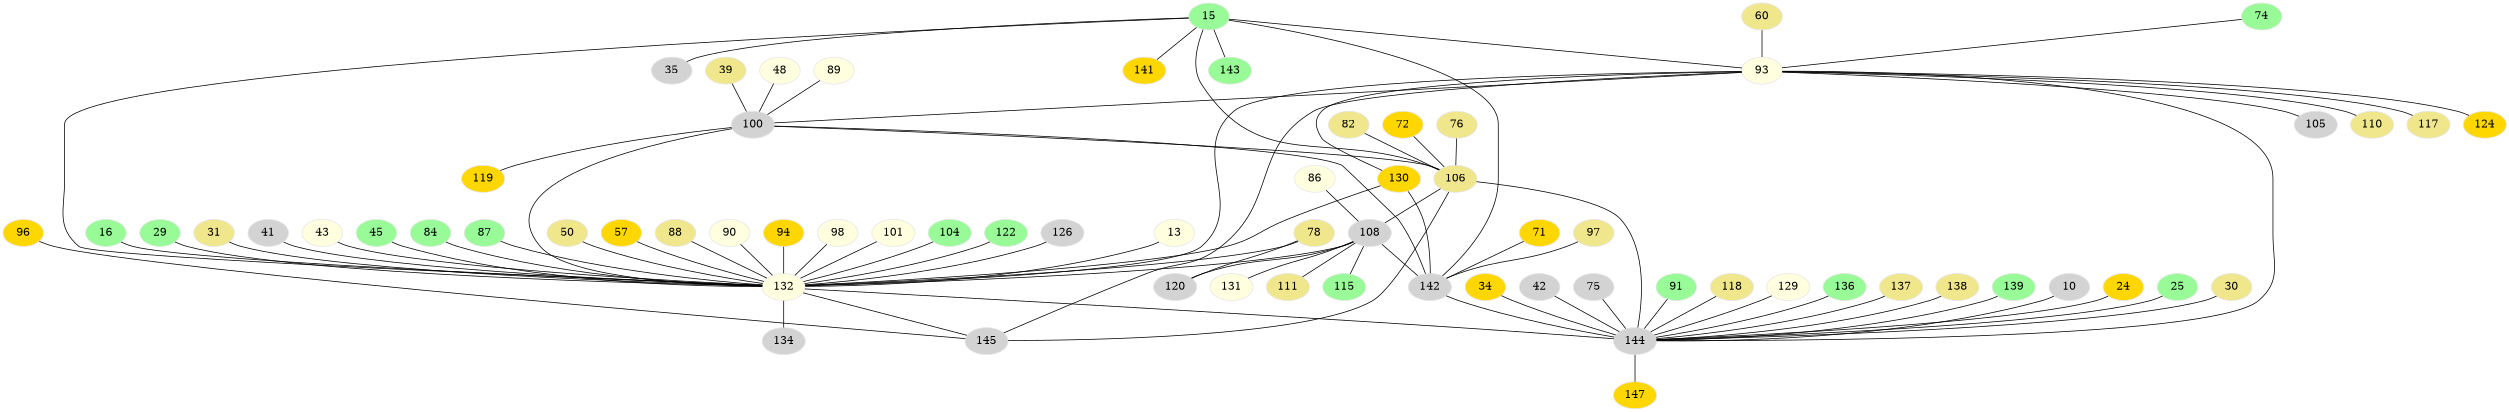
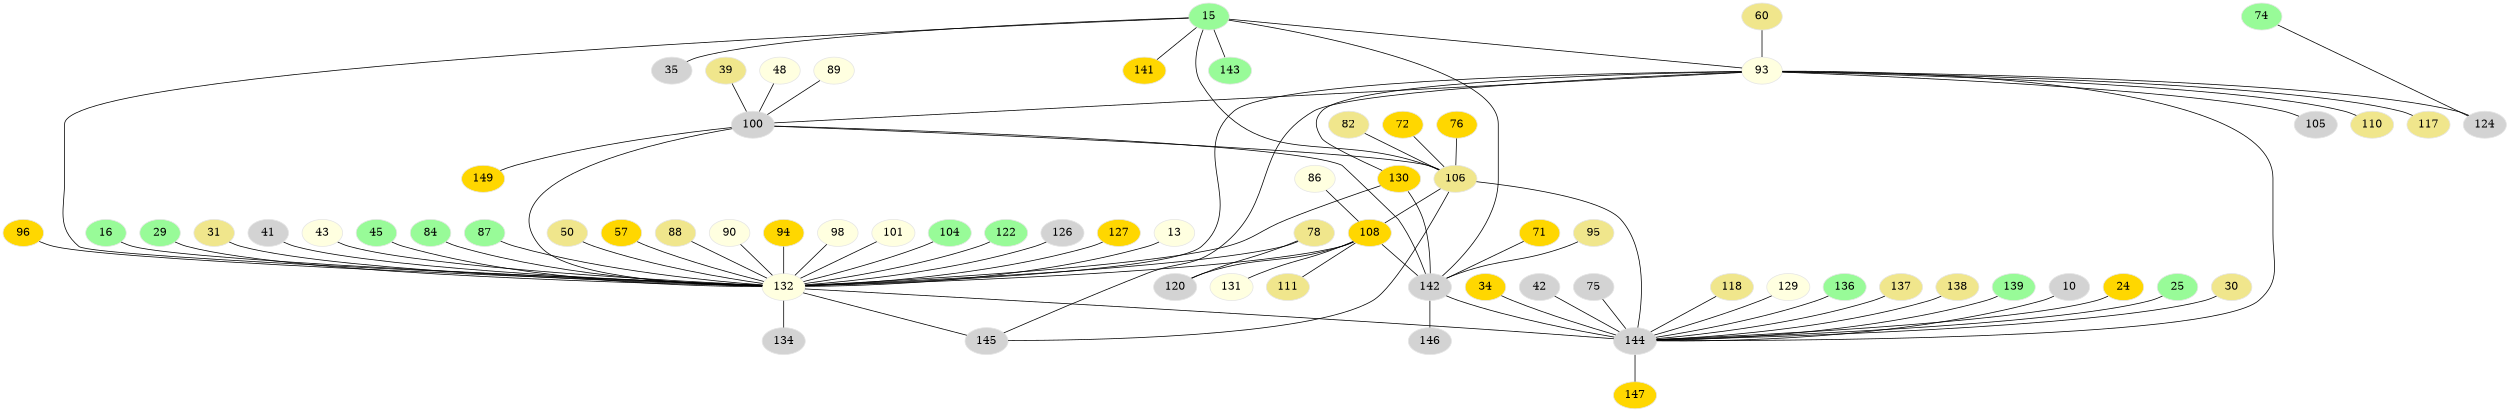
(2012, 44) -> (2373, 70)
(1457, 125) -> (1457, 125)
(2485, 125) -> (2485, 125)
(483, 179) -> (483, 179)
none -> (1119, 233)
(1370, 233) -> (1370, 233)
(1594, 233) -> (1594, 233)
(1344, 287) -> none
(1676, 287) -> none
(501, 298) -> (400, 271)
none -> (1430, 341)
